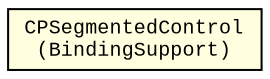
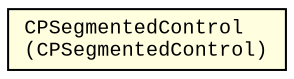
(135, 40) -> (147, 40)
